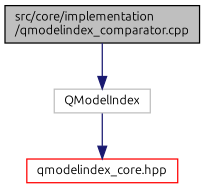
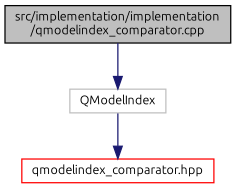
(102, 24) -> (118, 24)
(102, 171) -> (118, 171)
